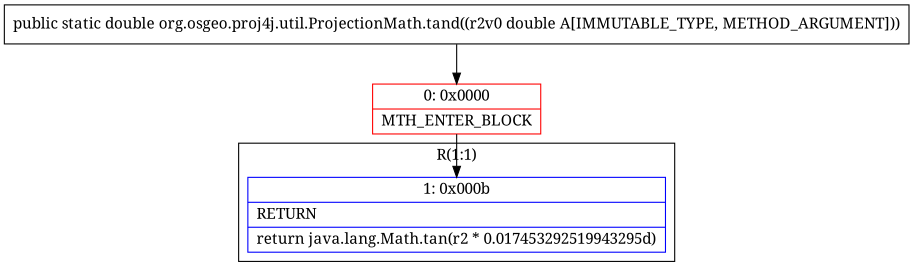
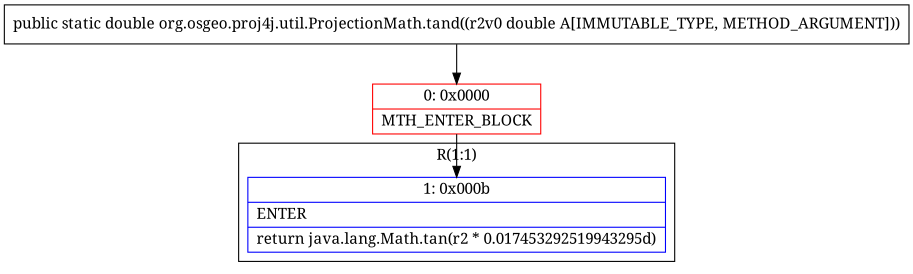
(287, 214) -> (281, 214)
